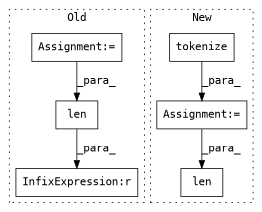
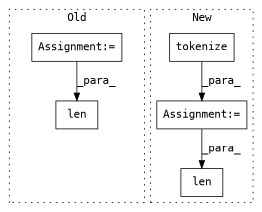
(77, 182) -> none
